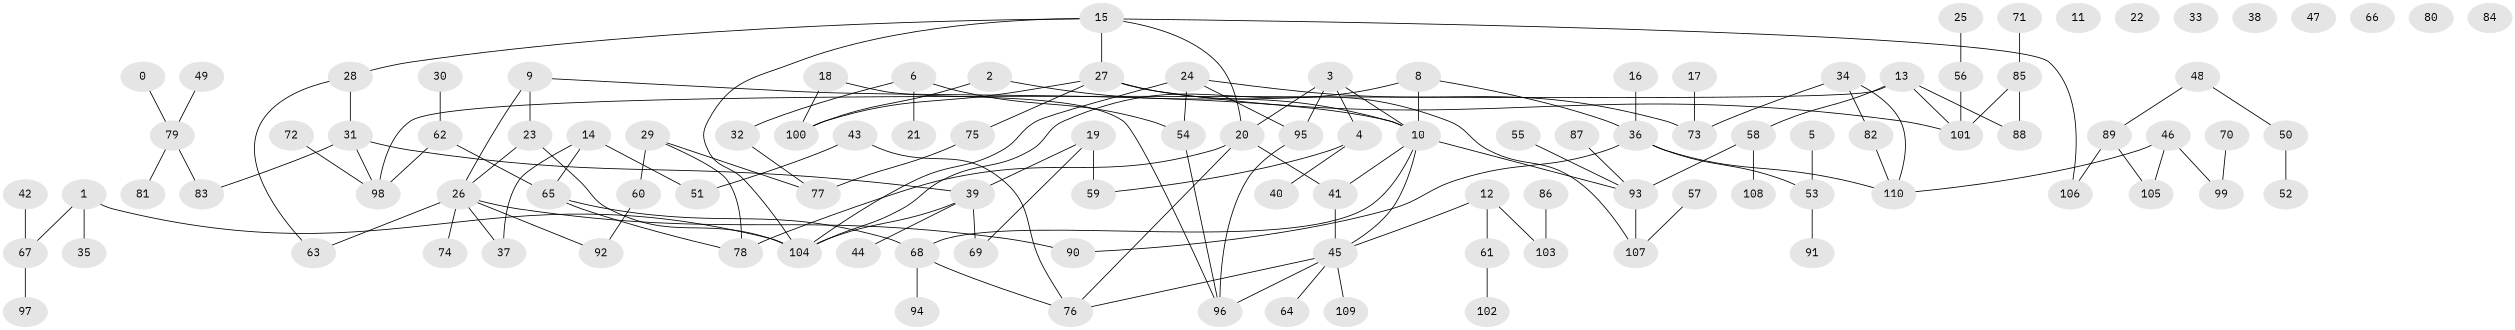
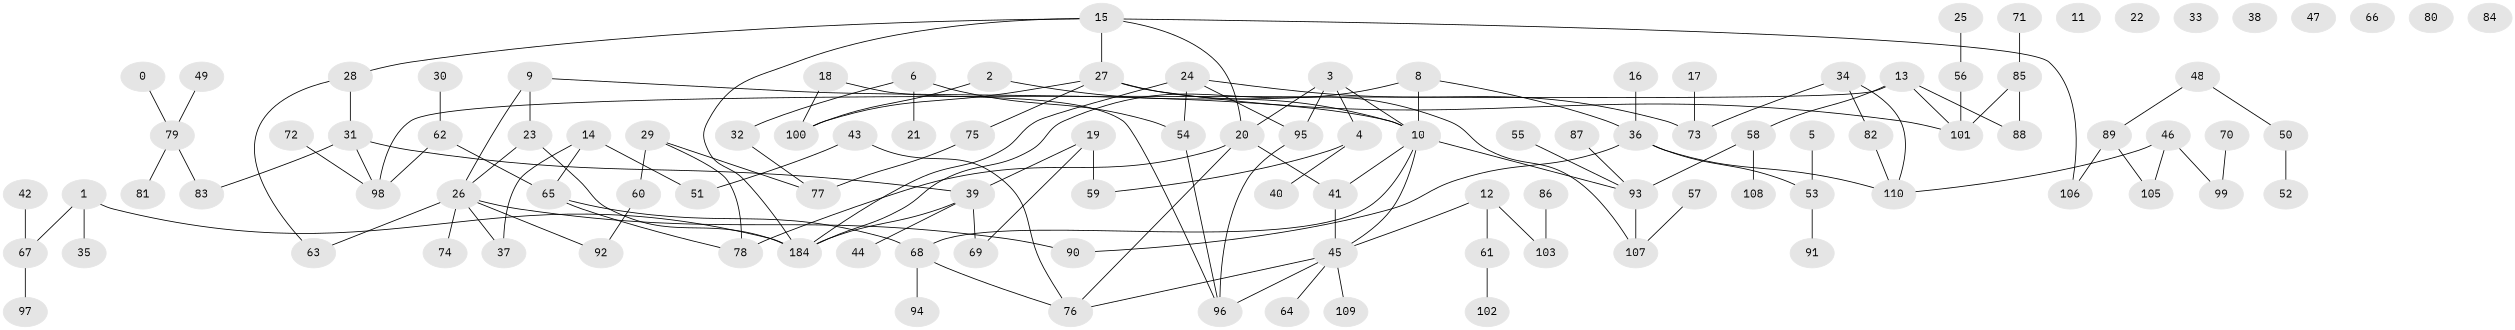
(800, 253) -> (800, 253)
